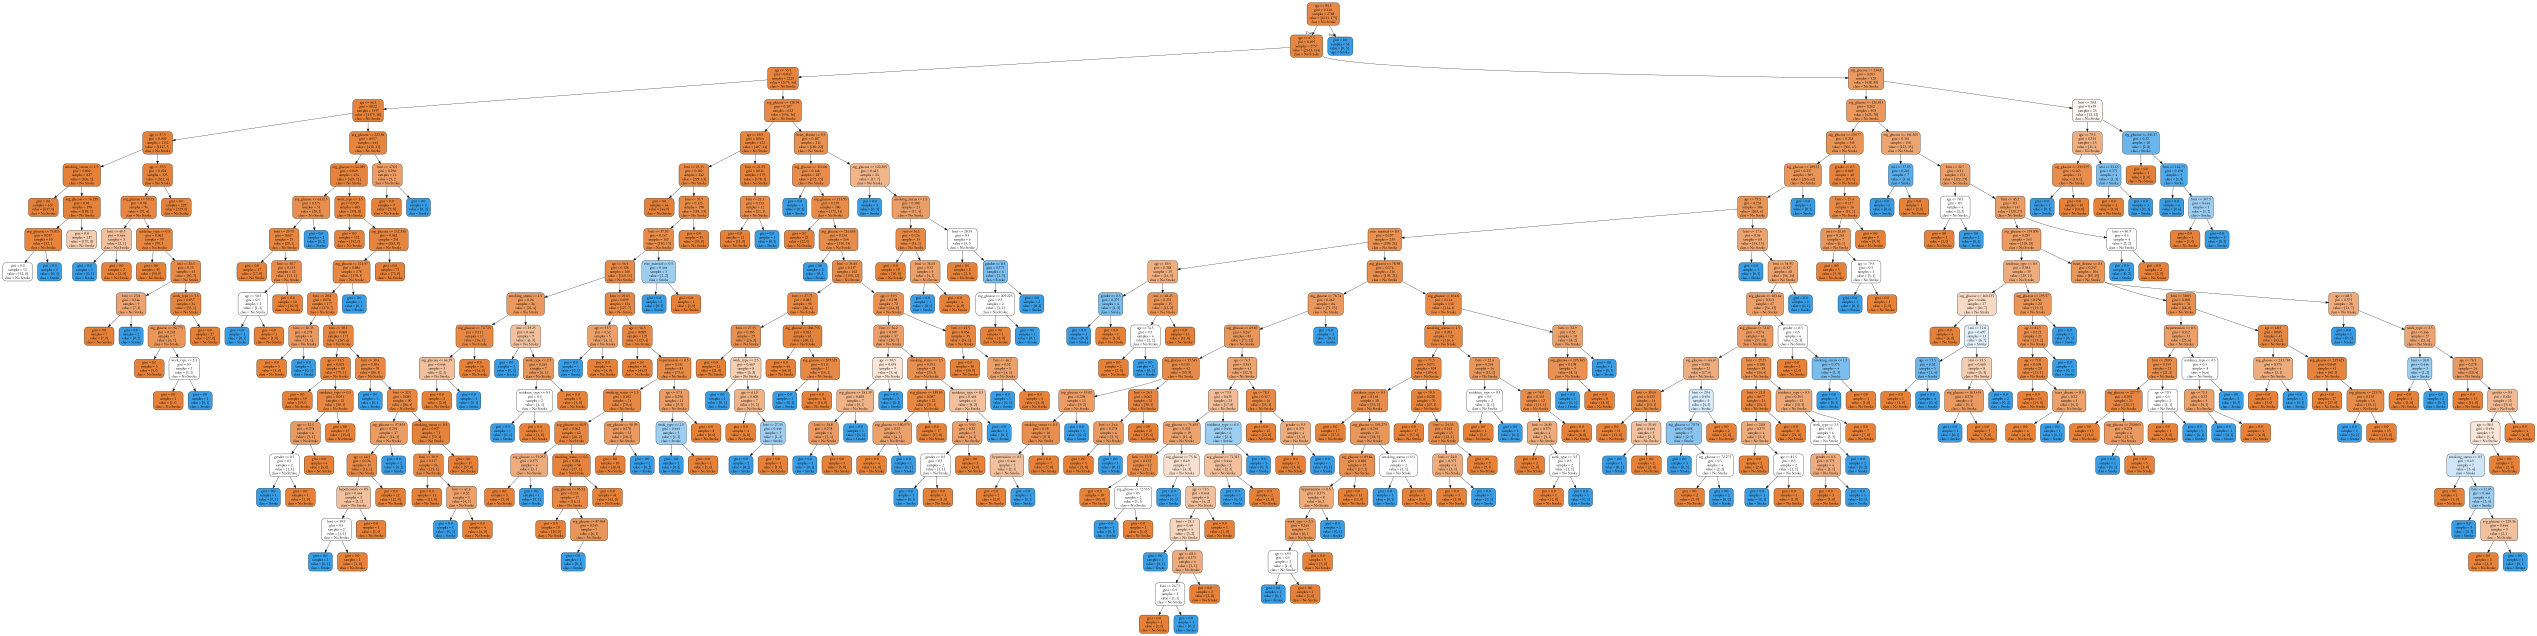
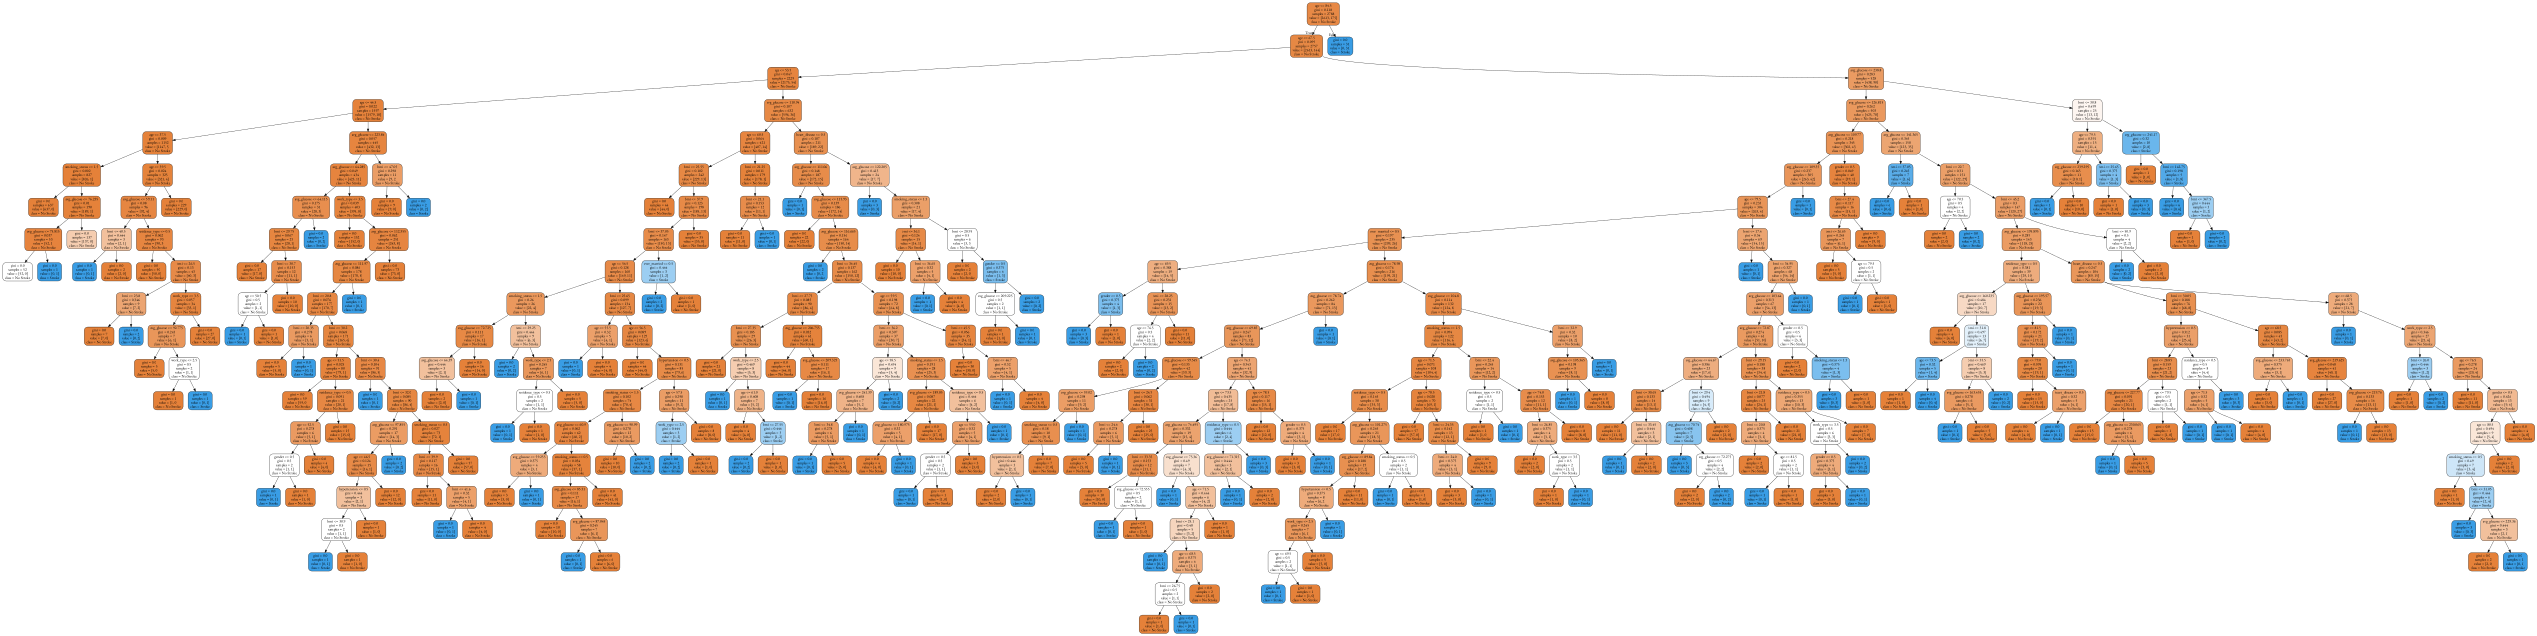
(1340, 46) -> (1340, 46)
none -> (605, 562)
